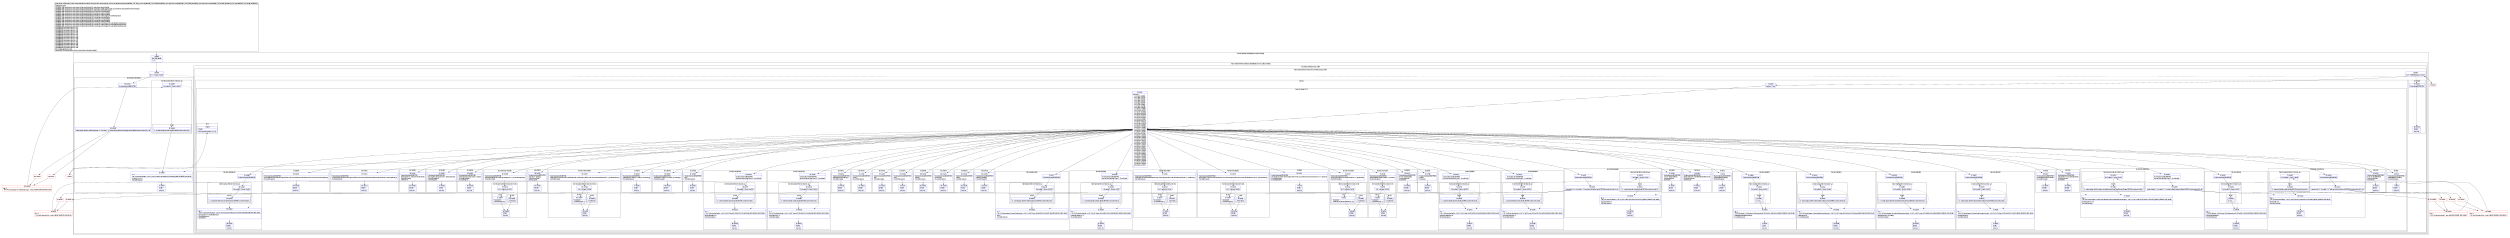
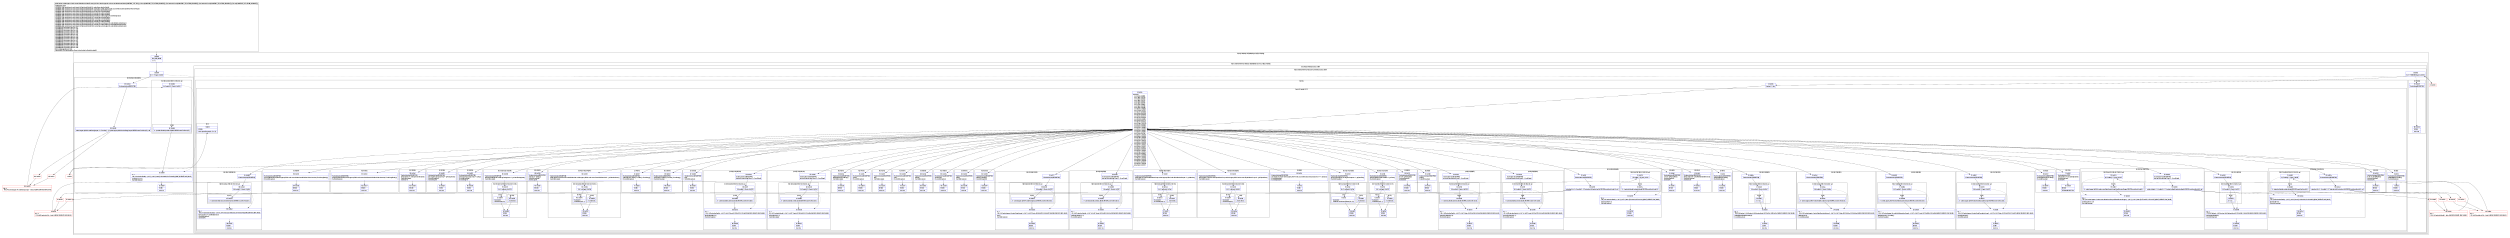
(2066, 175) -> (2064, 175)
(1422, 179) -> (1425, 179)
(2068, 190) -> (2068, 190)
none -> (1032, 226)
